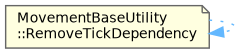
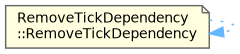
(107, 27) -> (107, 27)
